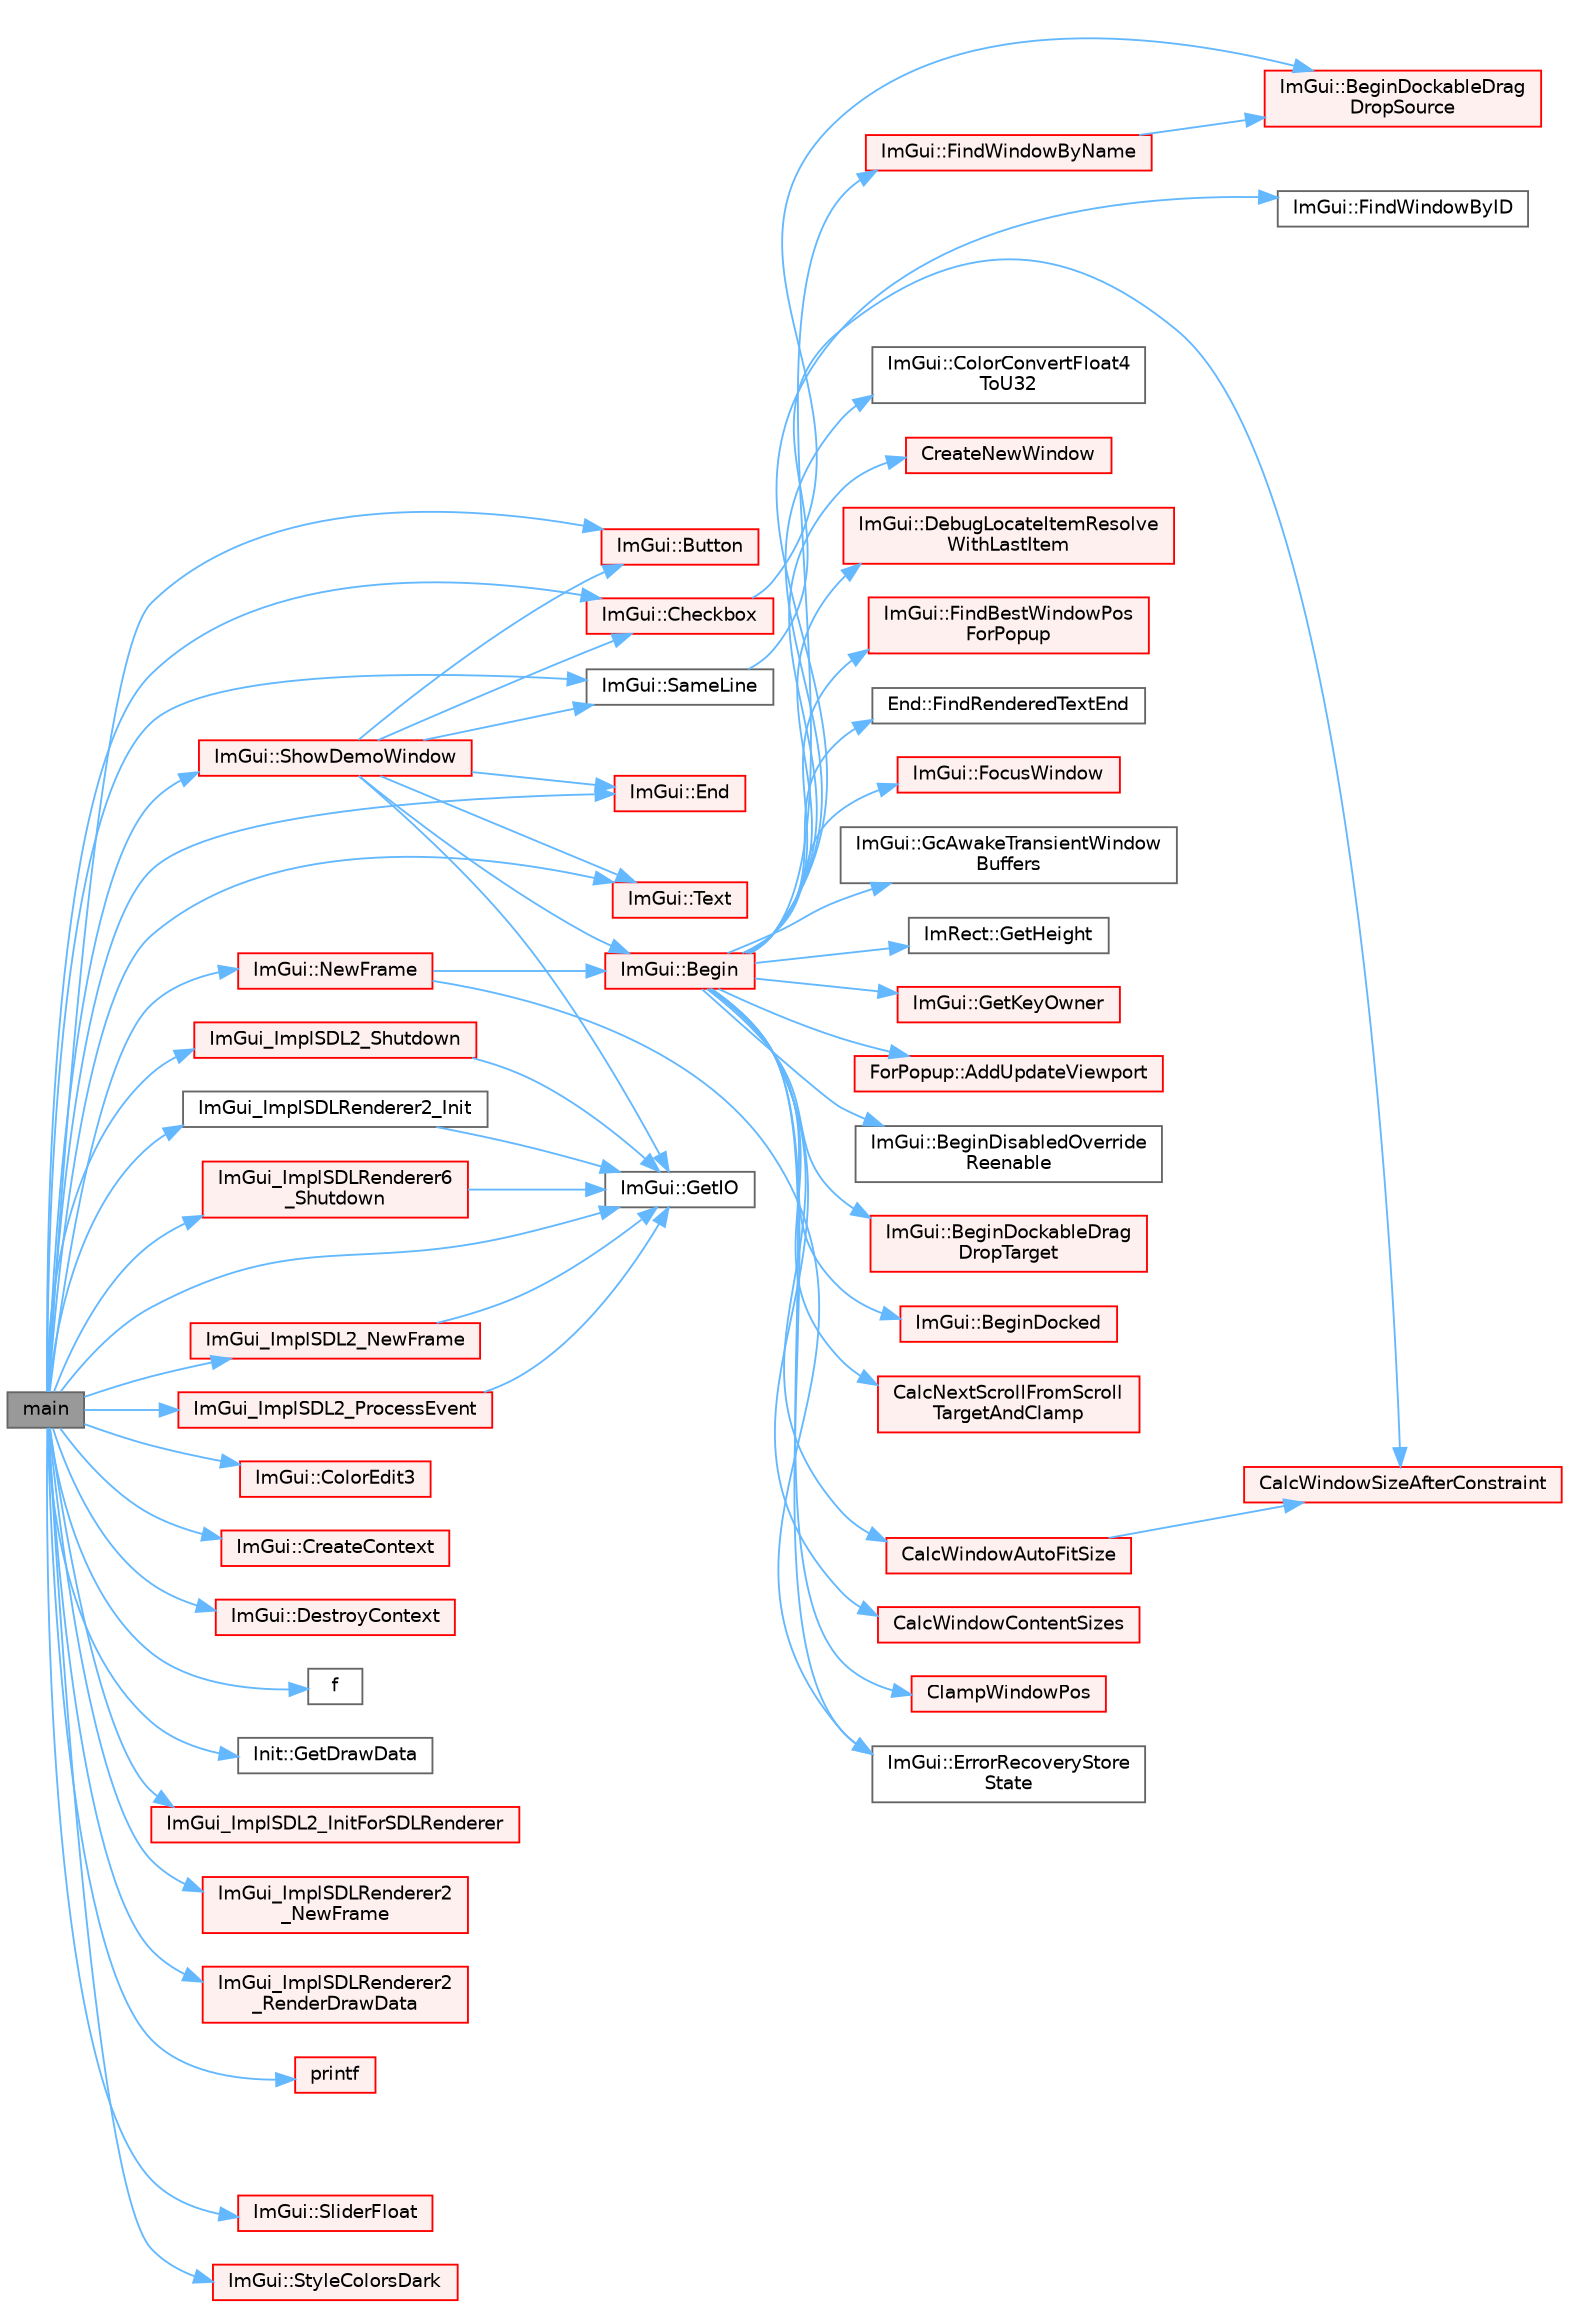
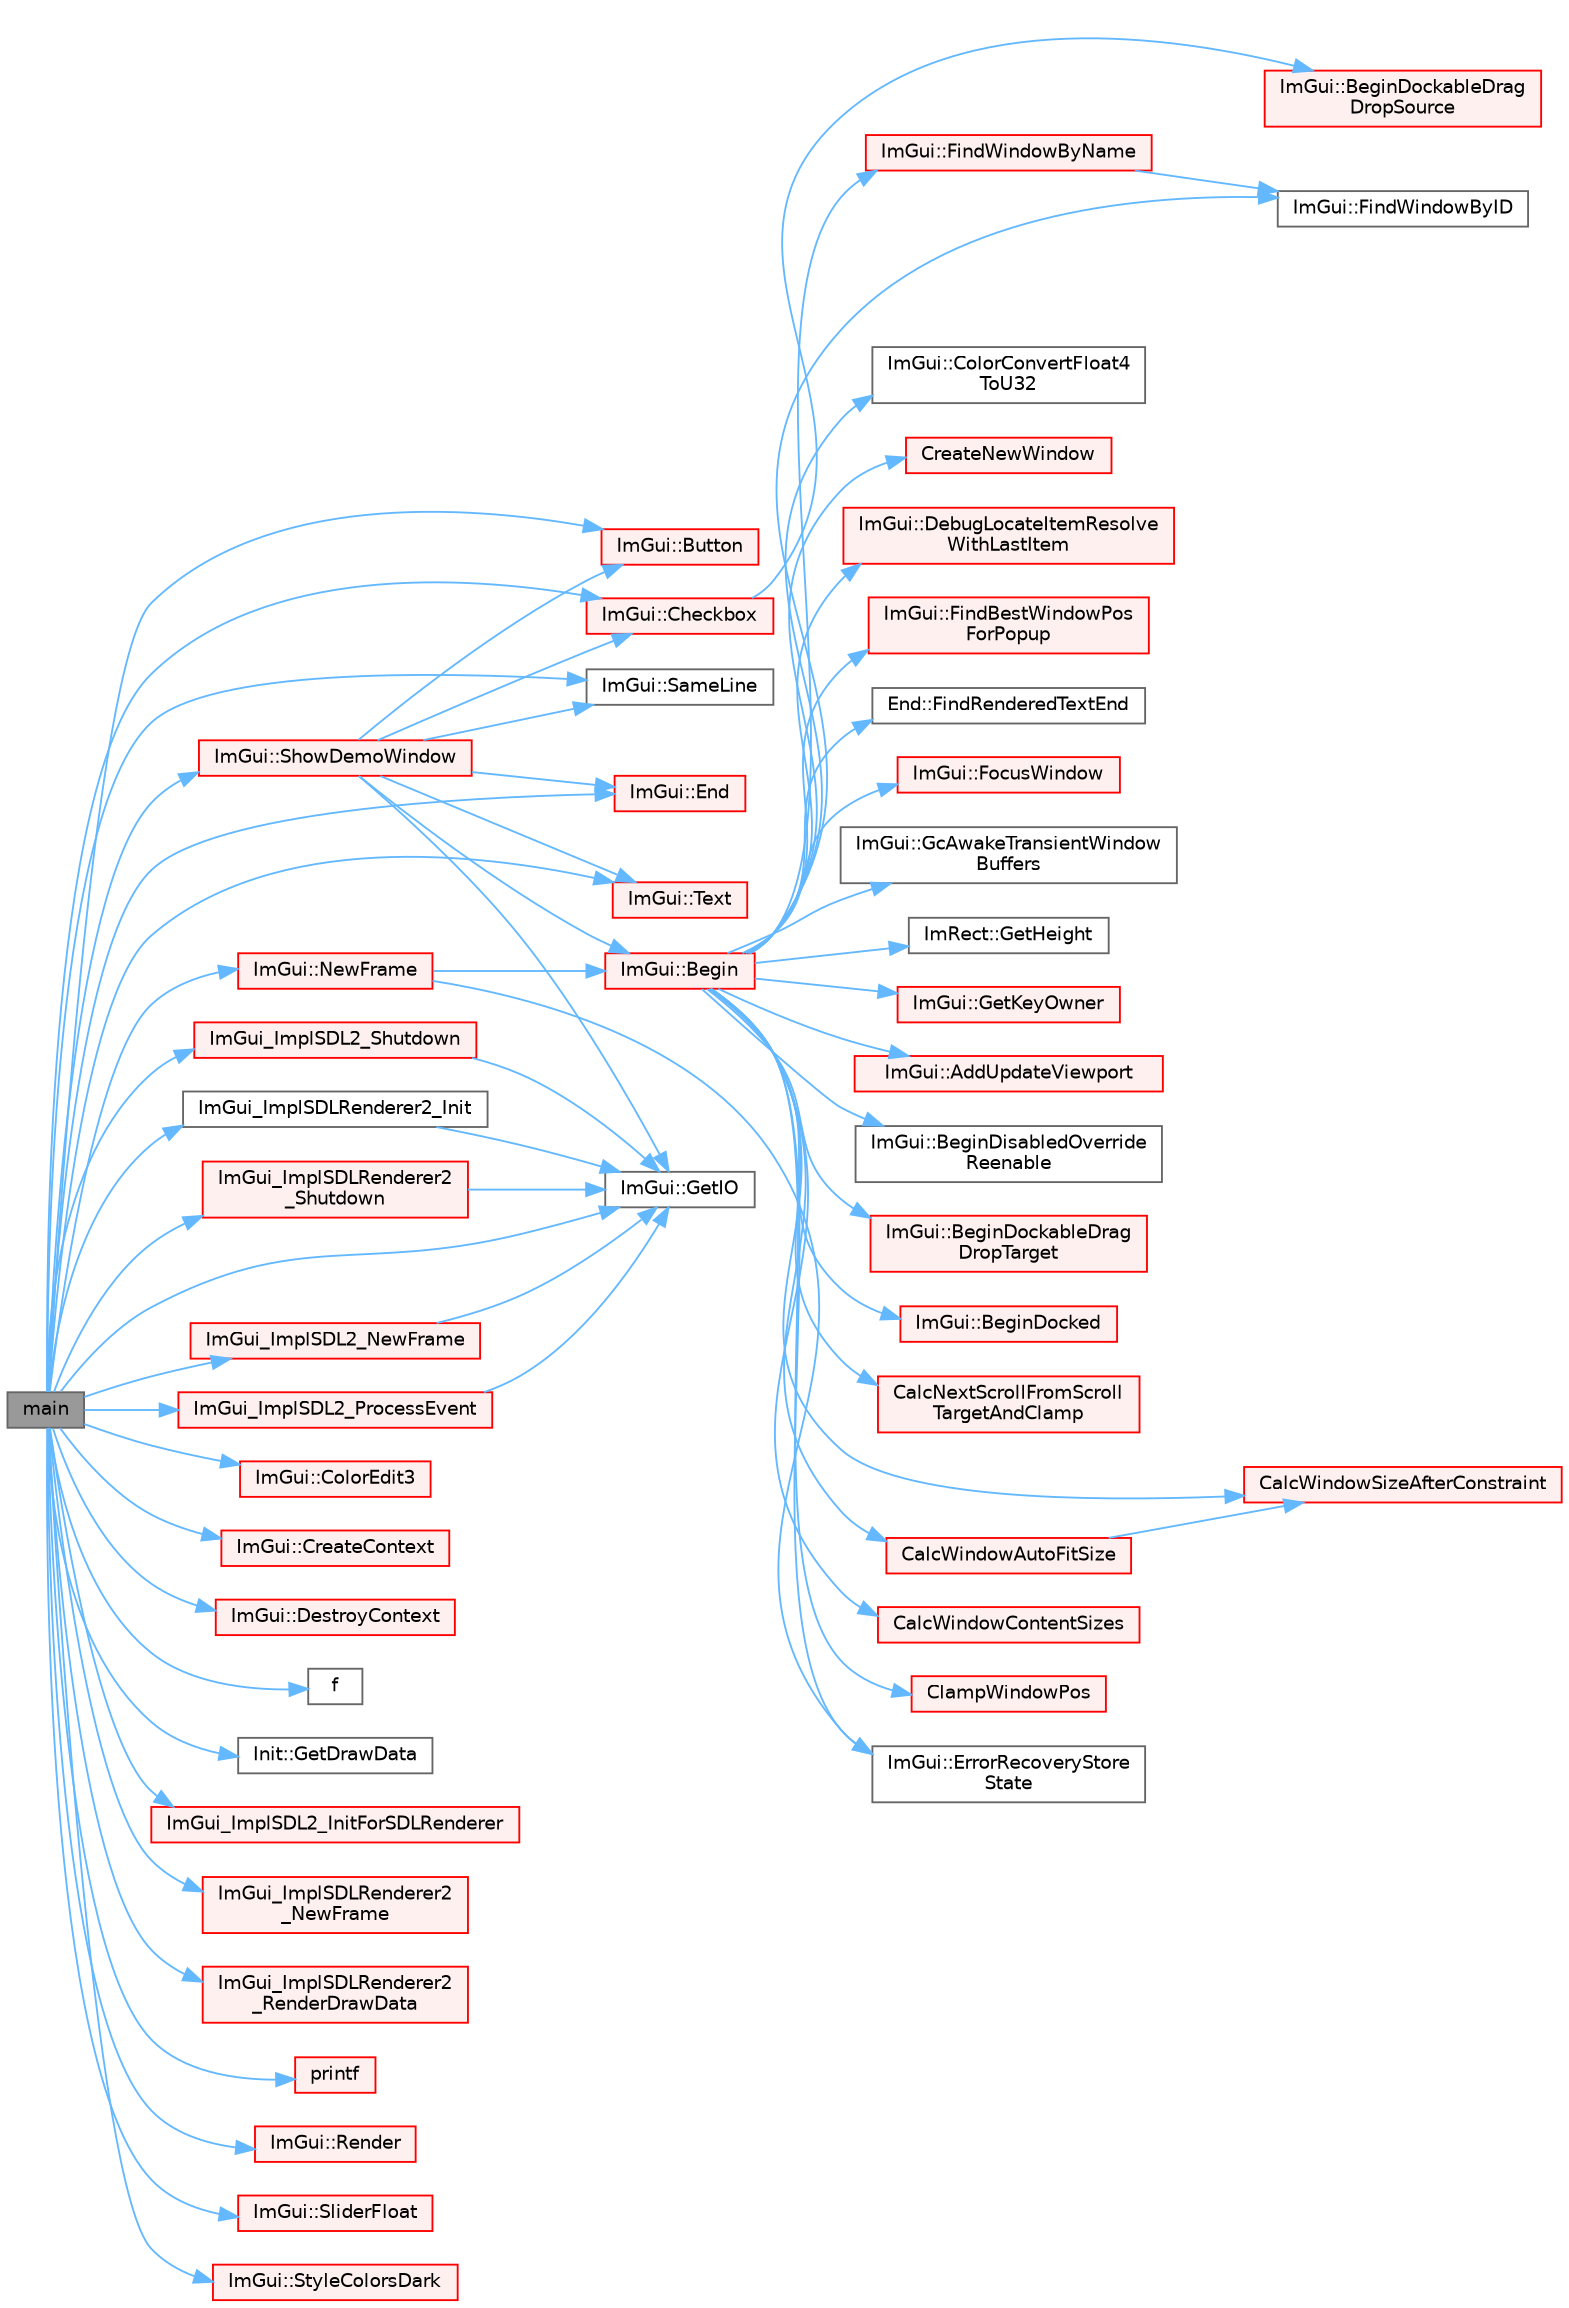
(1192, 128) -> (1196, 179)
(1273, 508) -> (818, 1422)
(1009, 1074) -> (1009, 1074)
(335, 1190) -> (335, 1190)
none -> (335, 2144)
